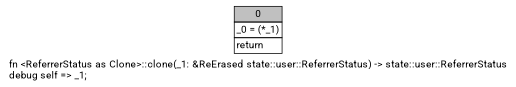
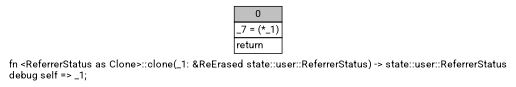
(258, 30) -> (258, 30)
